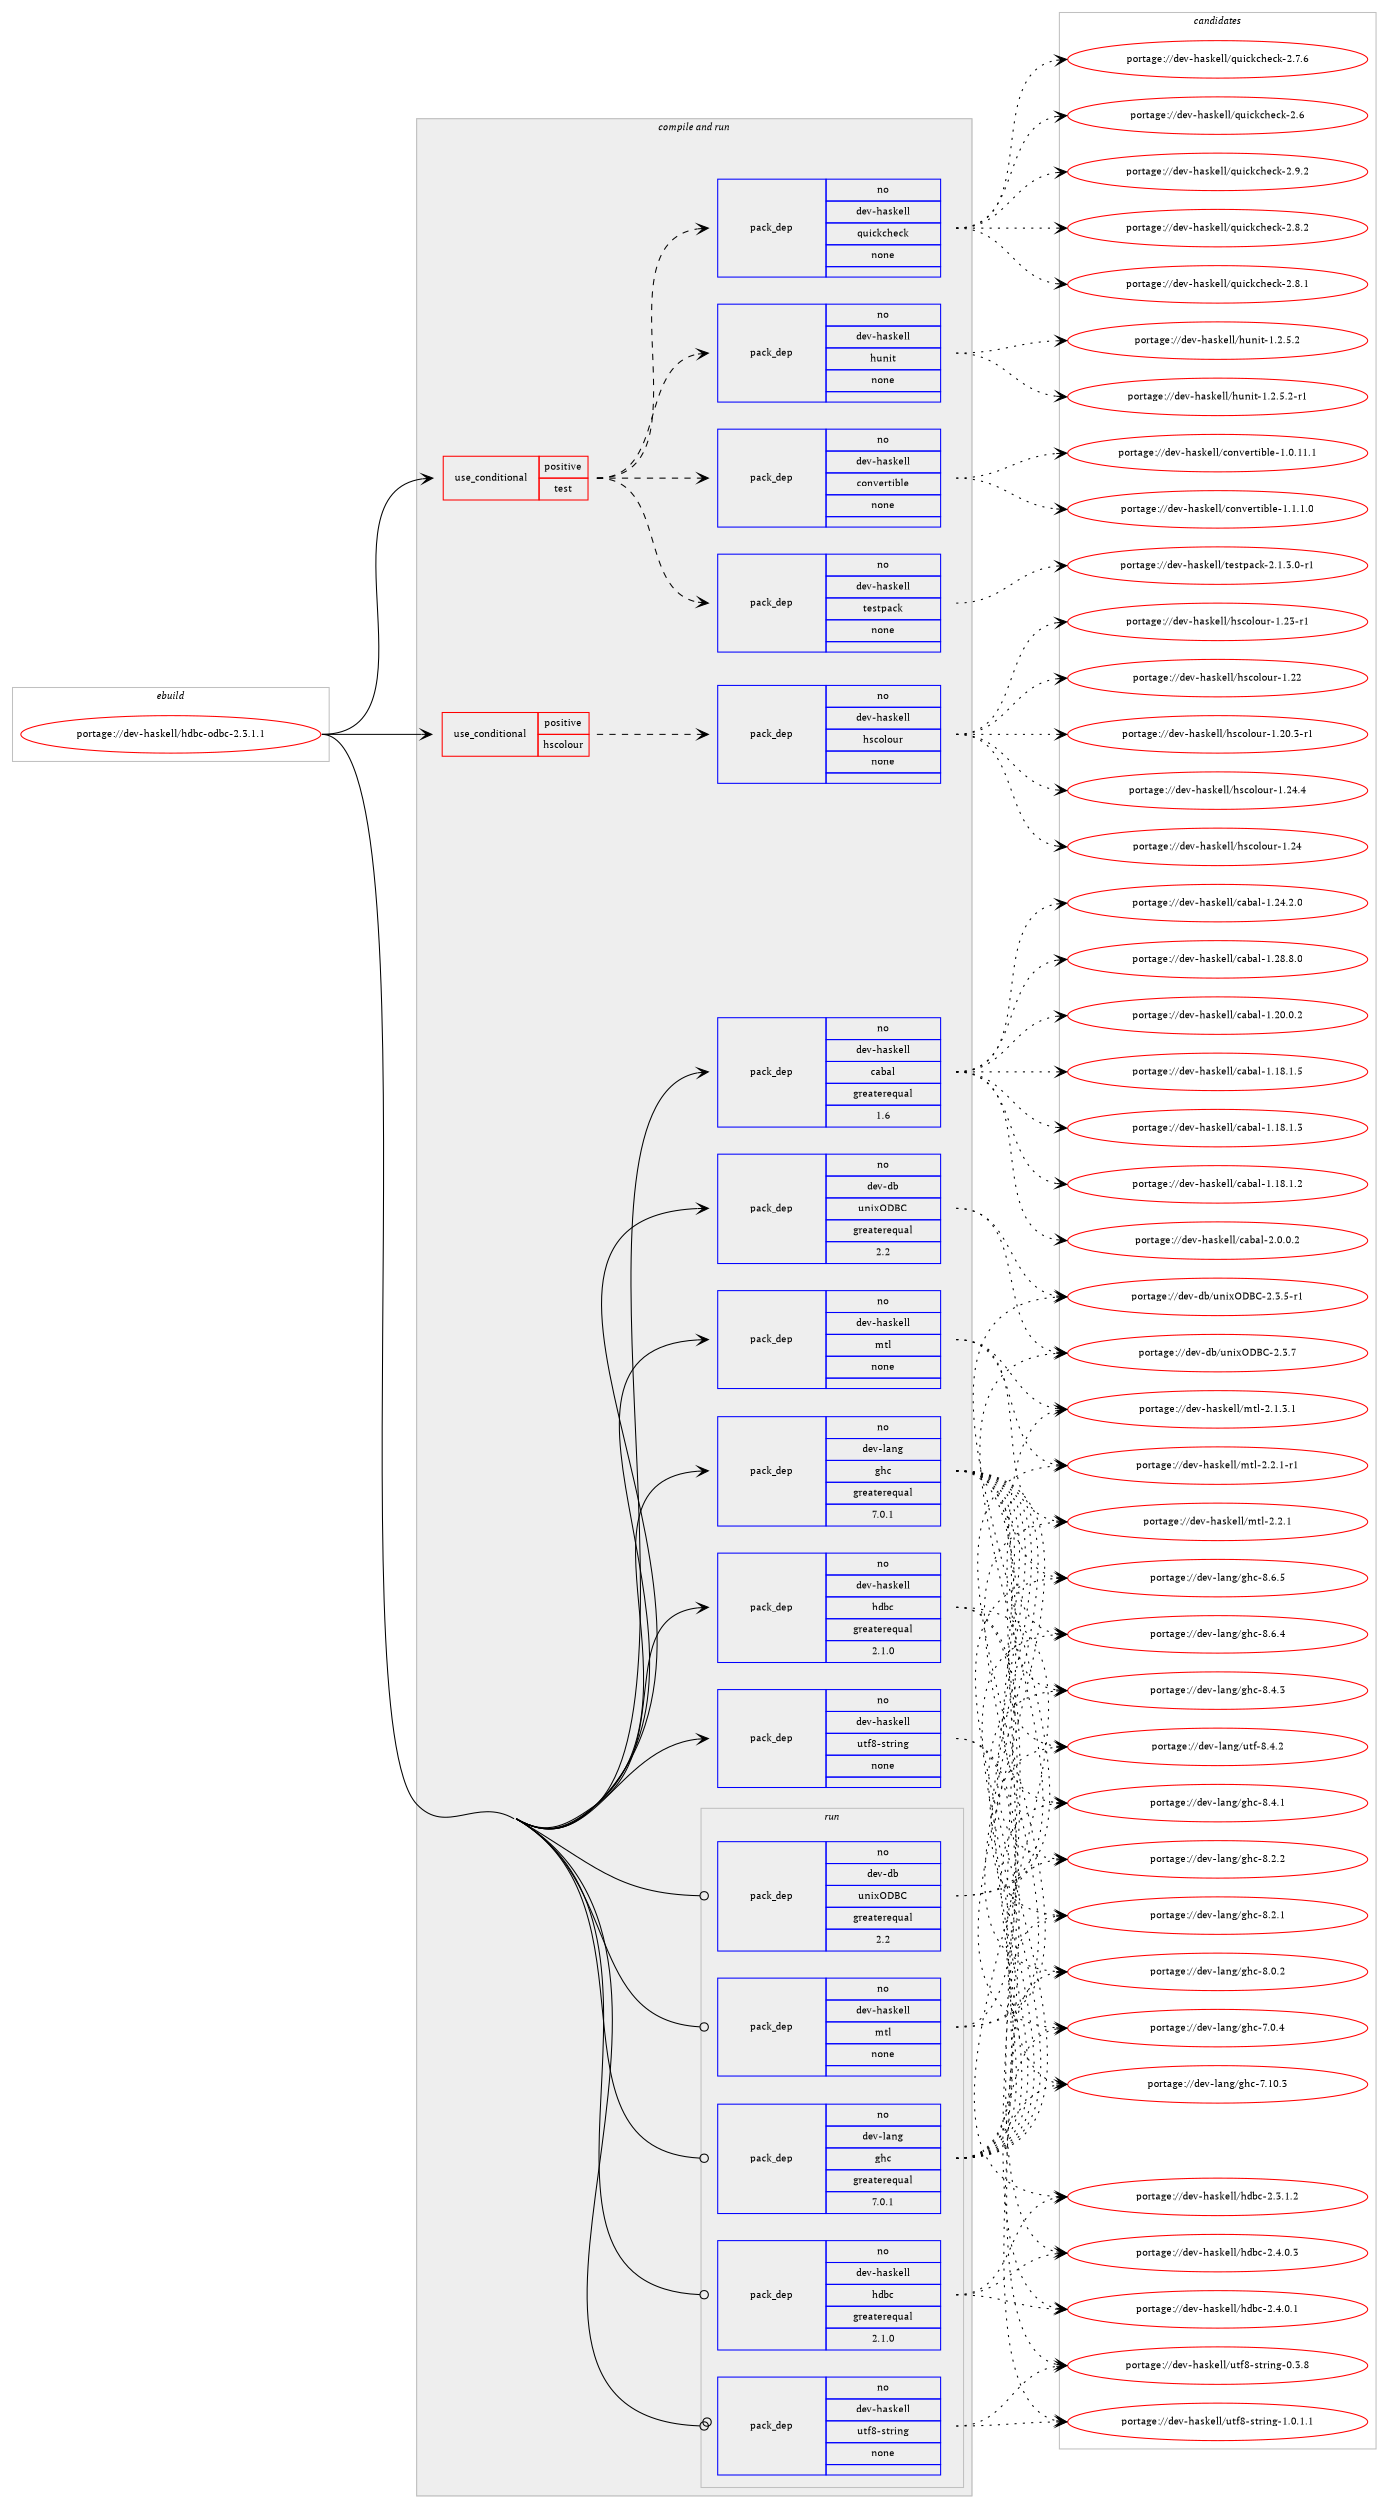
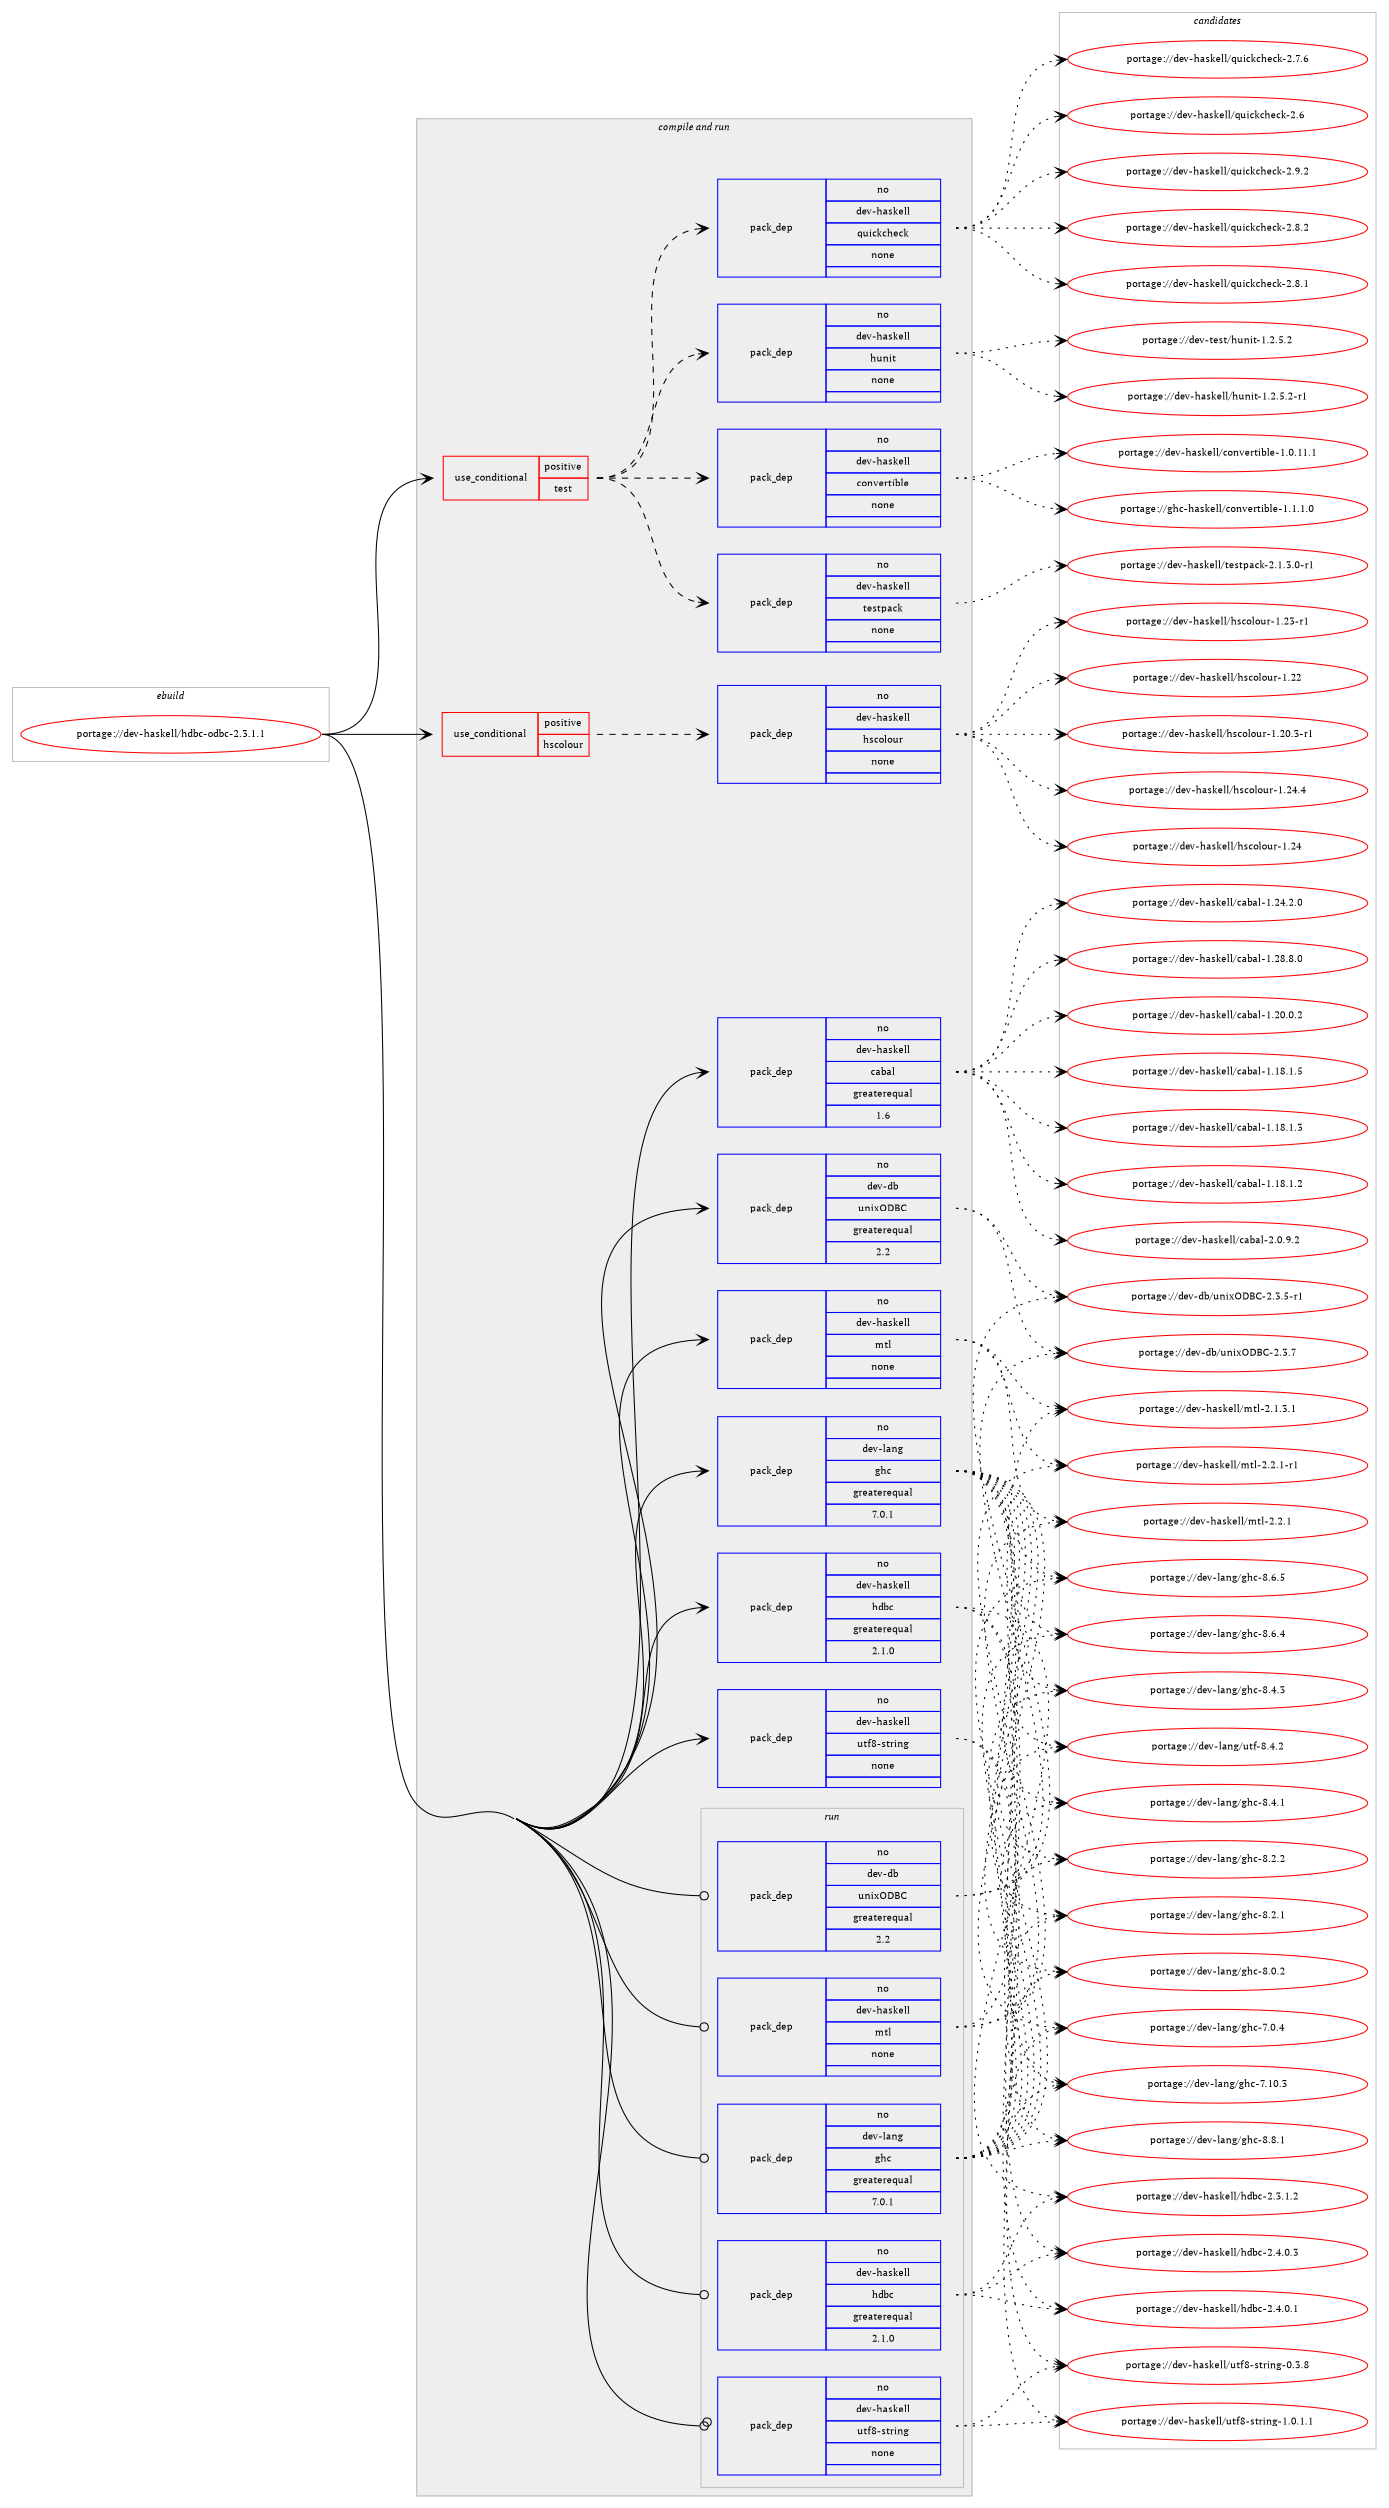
(1218, 341) -> (1218, 341)
(1218, 509) -> (1218, 509)
(1218, 1241) -> (1218, 1241)
none -> (1218, 2141)
